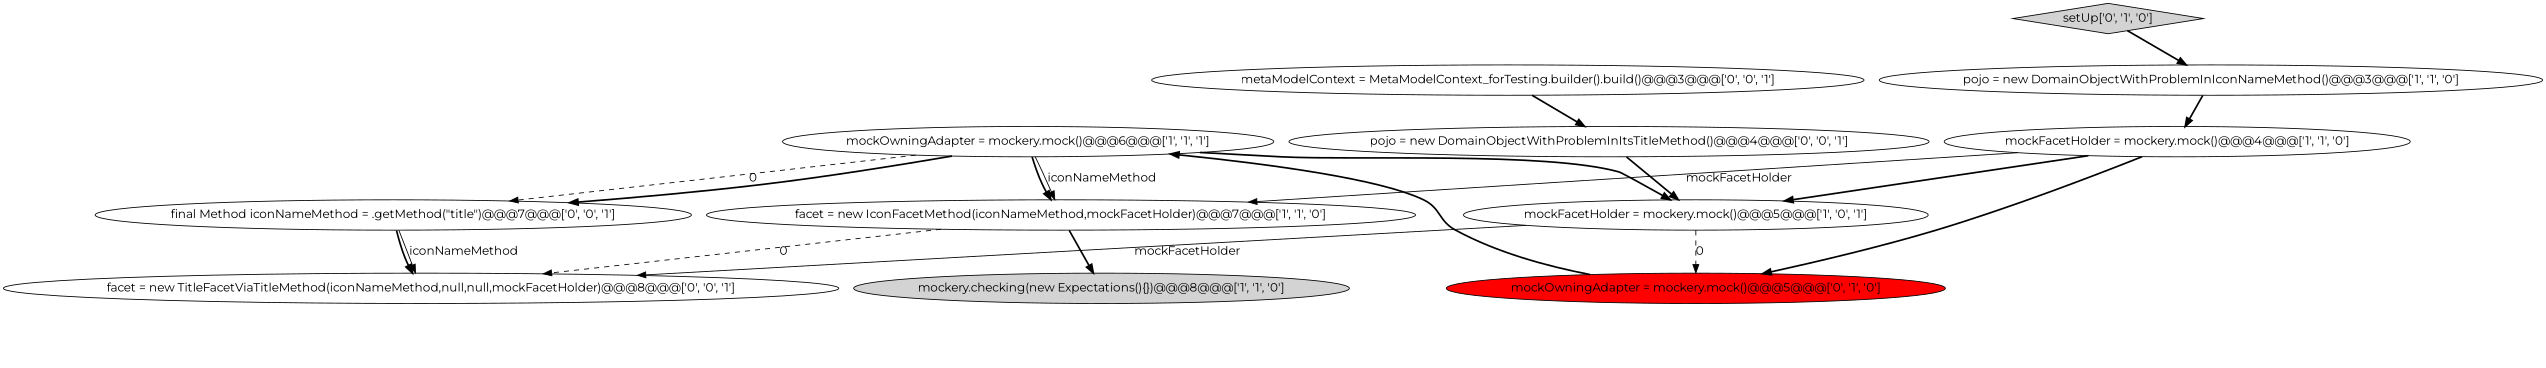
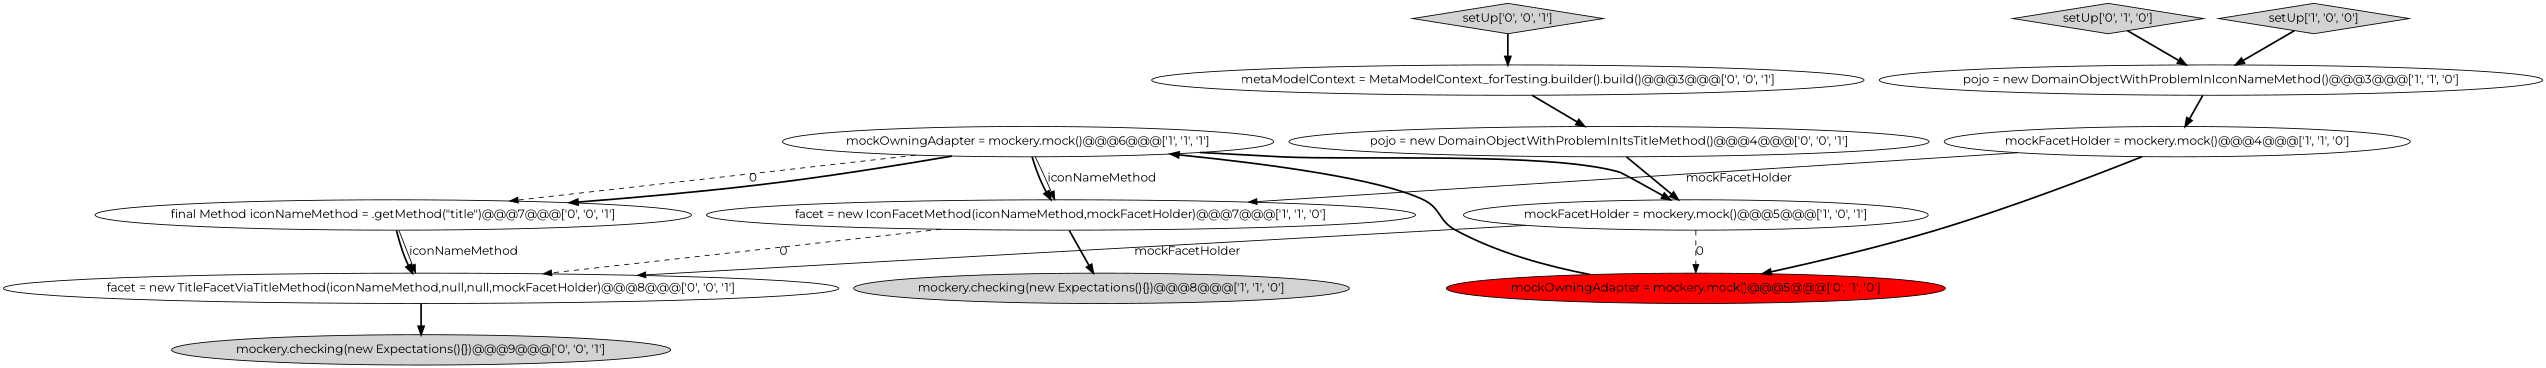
none -> (1508, 19)
none -> (2314, 19)
(1941, 178) -> none
none -> (421, 350)
